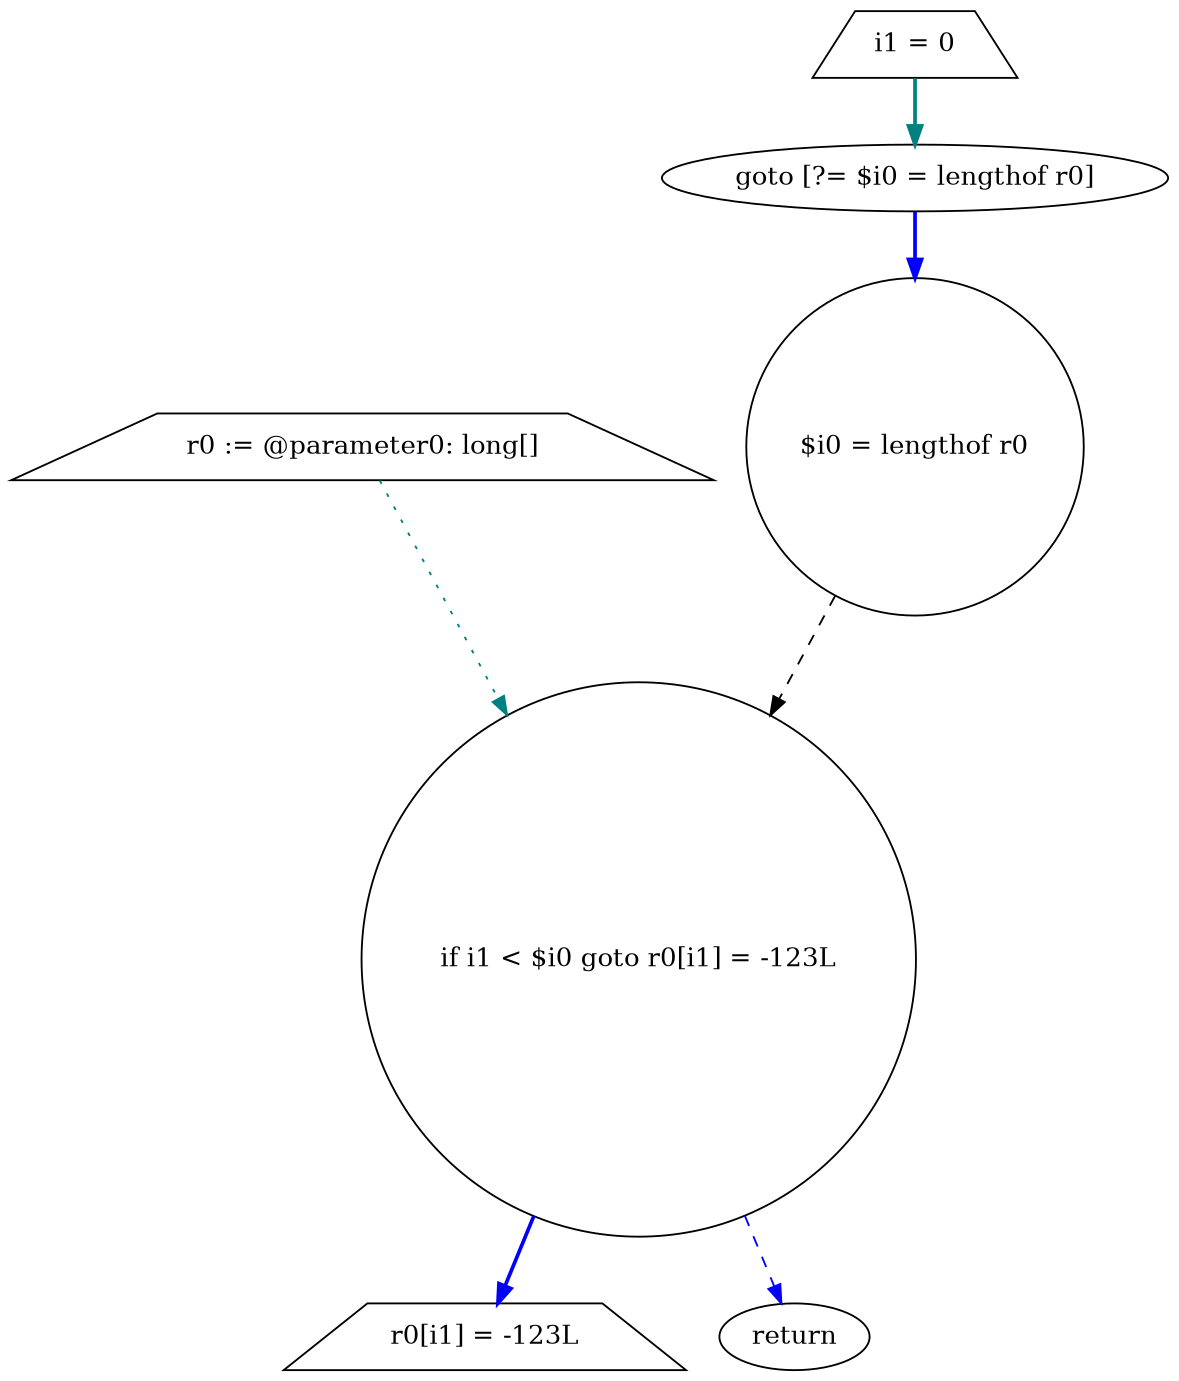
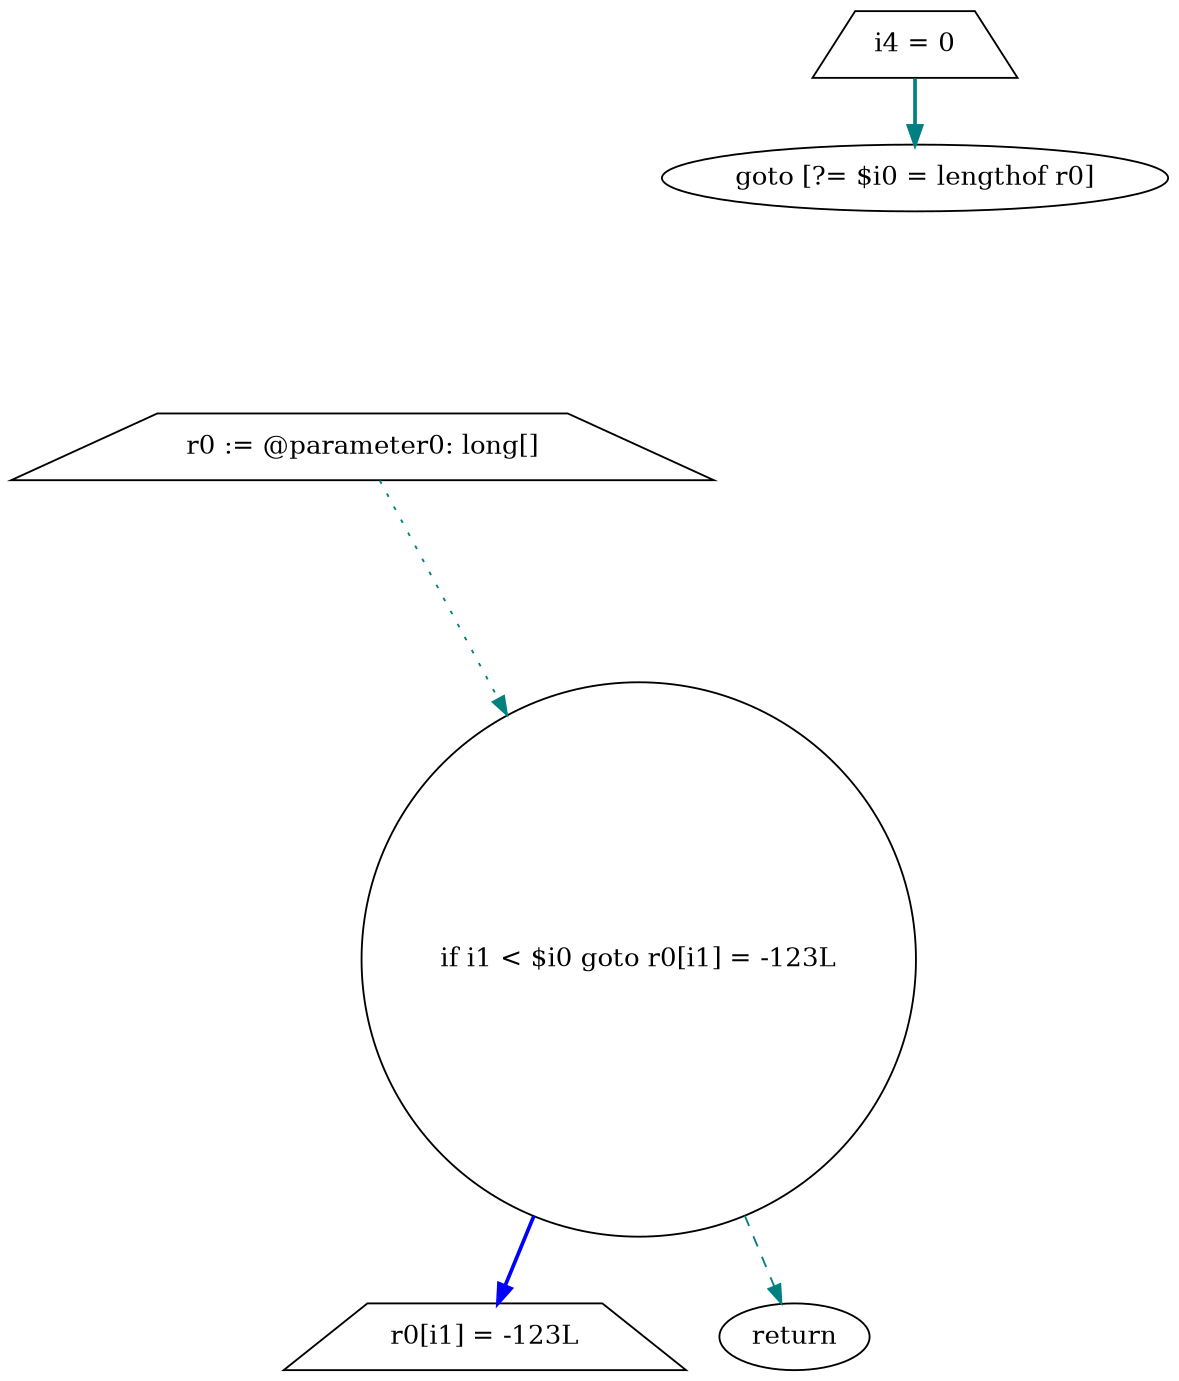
(915, 44) -> (915, 44)
(915, 447) -> none
(759, 1251) -> (759, 1251)
